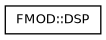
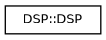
(53, 20) -> (53, 20)
